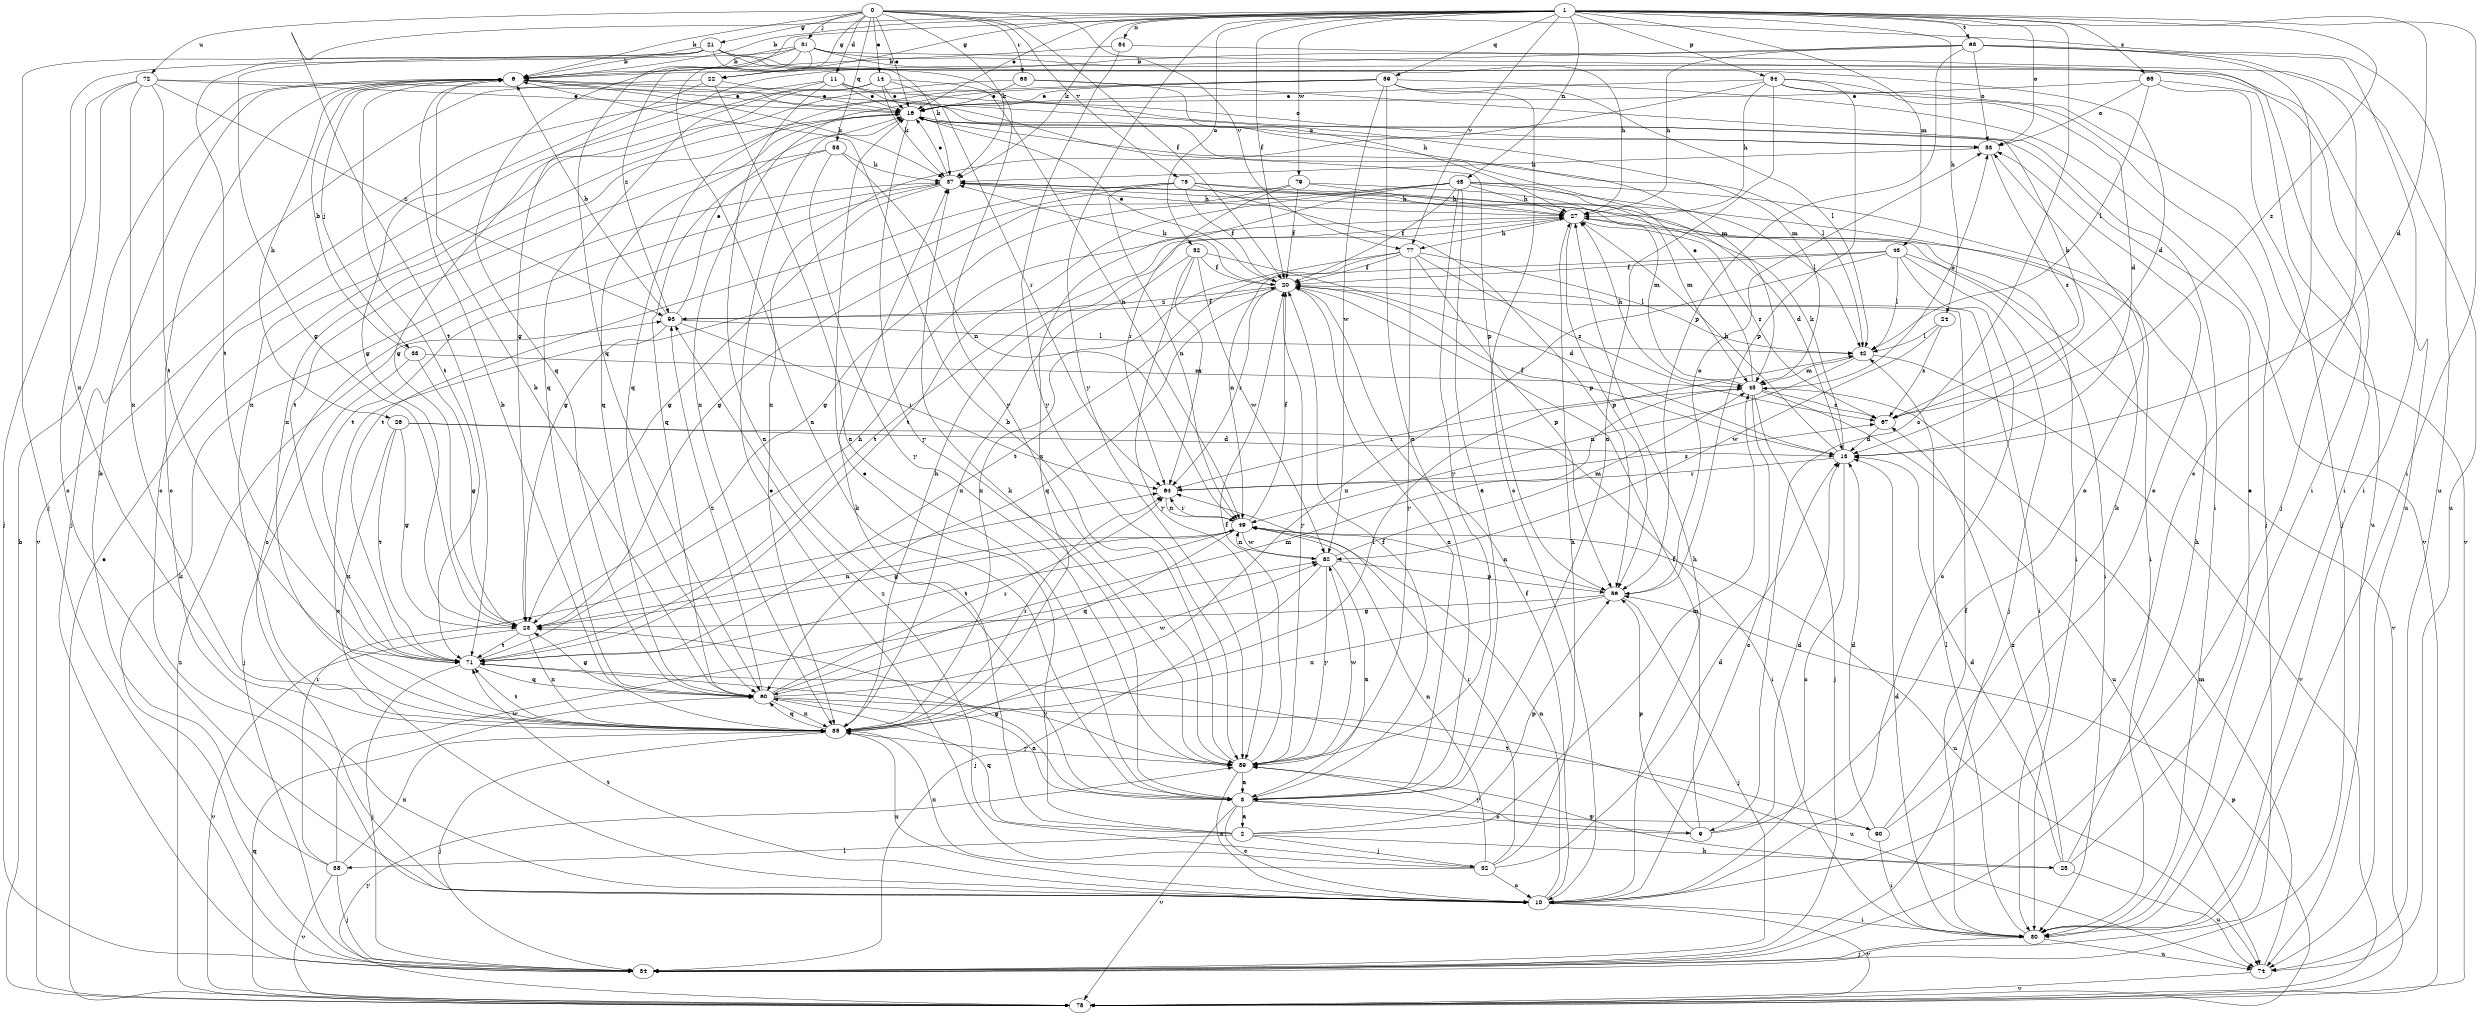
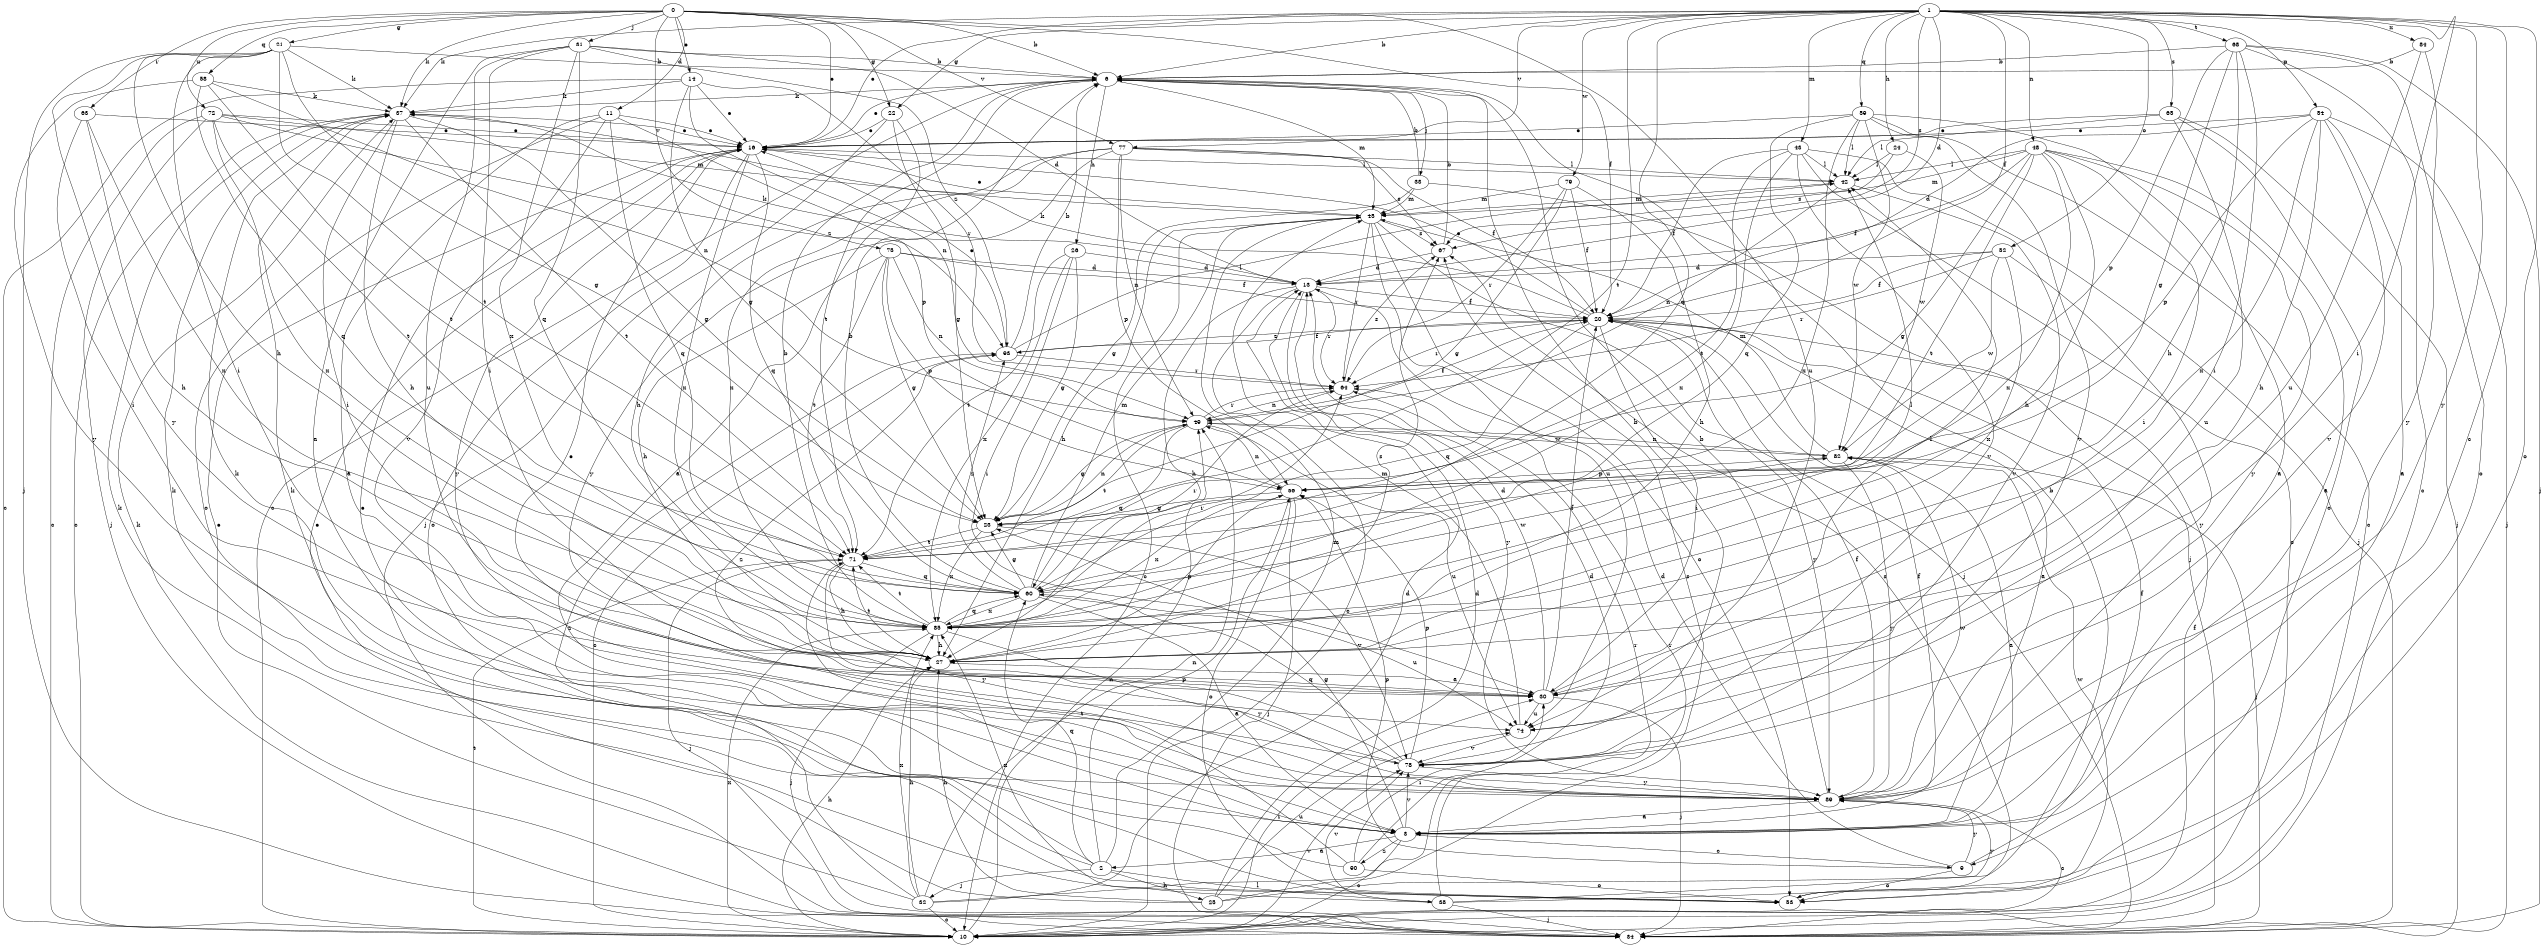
(701, 95) -> (920, 94)
(1494, 233) -> (685, 316)
(2105, 577) -> (1455, 680)
none -> (1499, 613)
